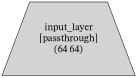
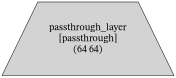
(69, 39) -> (88, 39)
